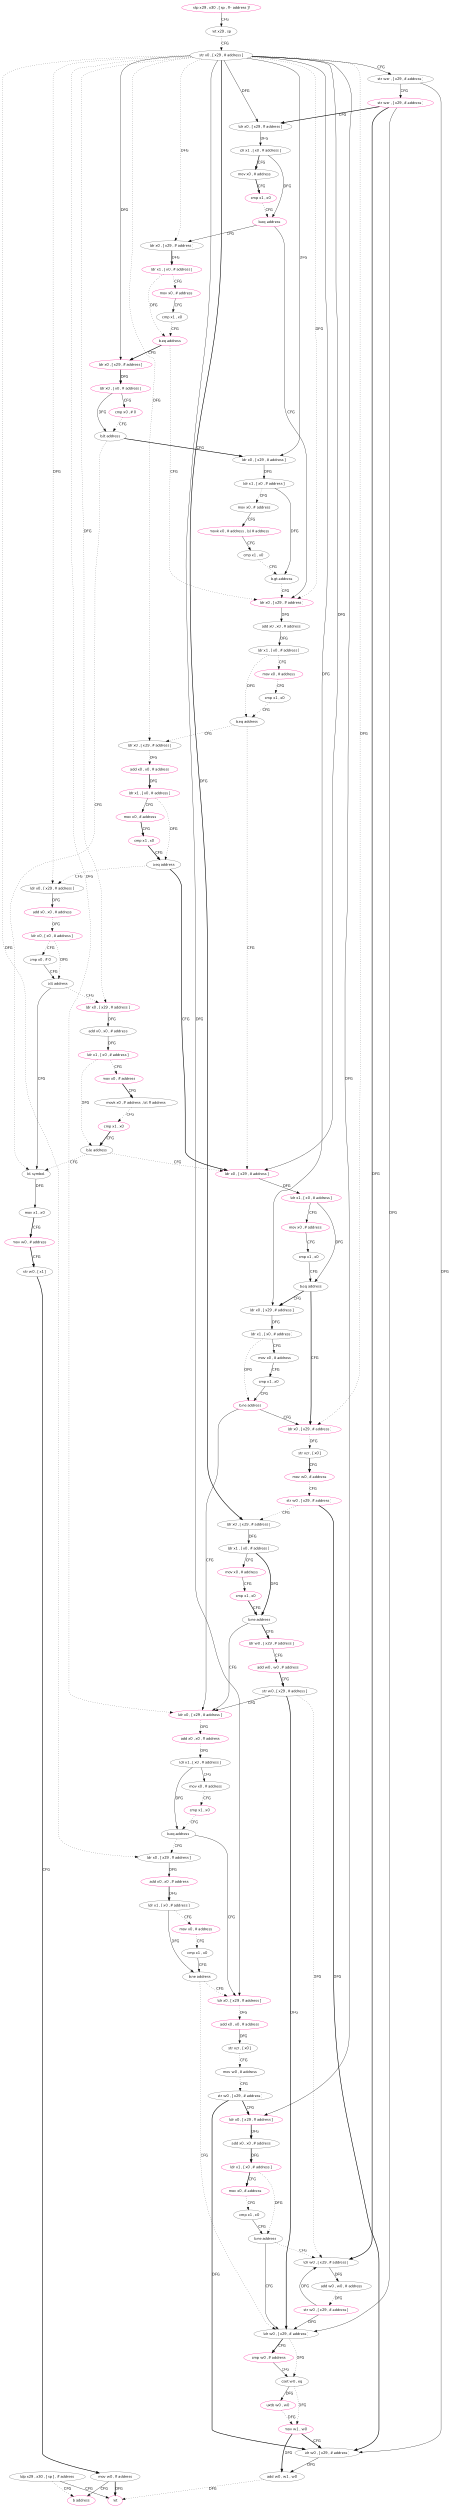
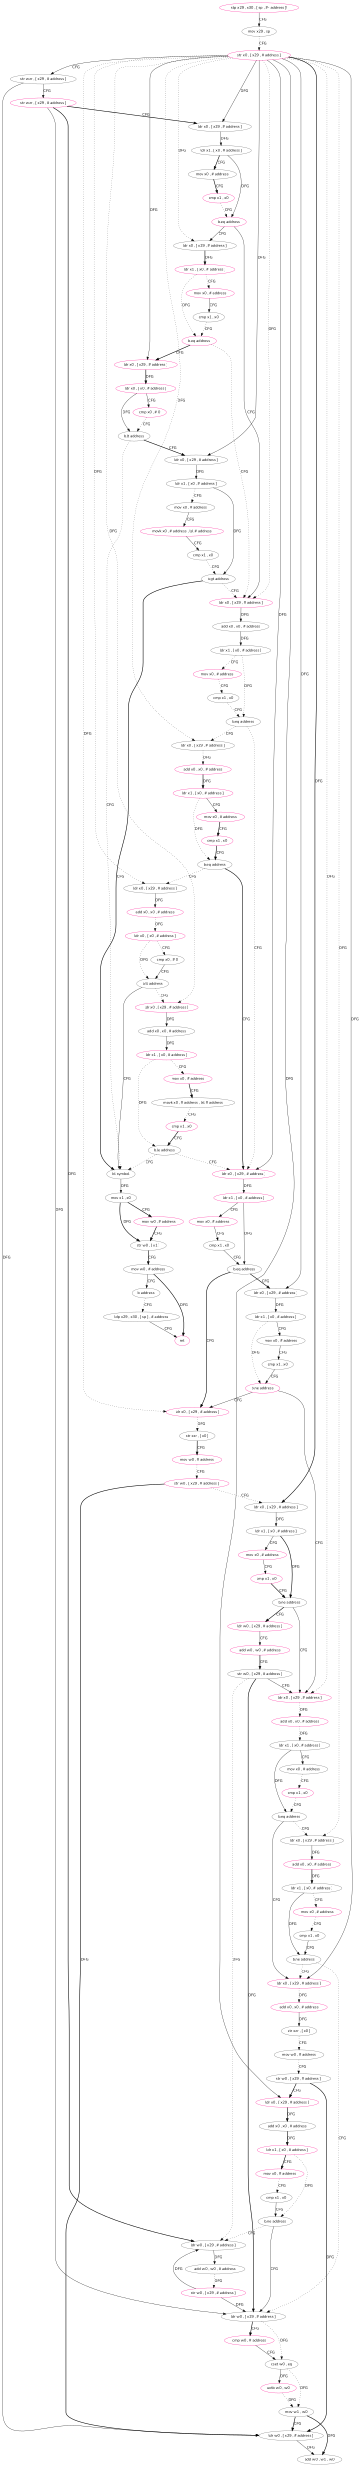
(221, 31) -> (259, 31)
(221, 55) -> (259, 55)
none -> (120, 854)
none -> (122, 1224)
(296, 2429) -> (296, 2412)
(61, 2489) -> (144, 1304)
(194, 2489) -> none
(81, 2501) -> (146, 1293)
